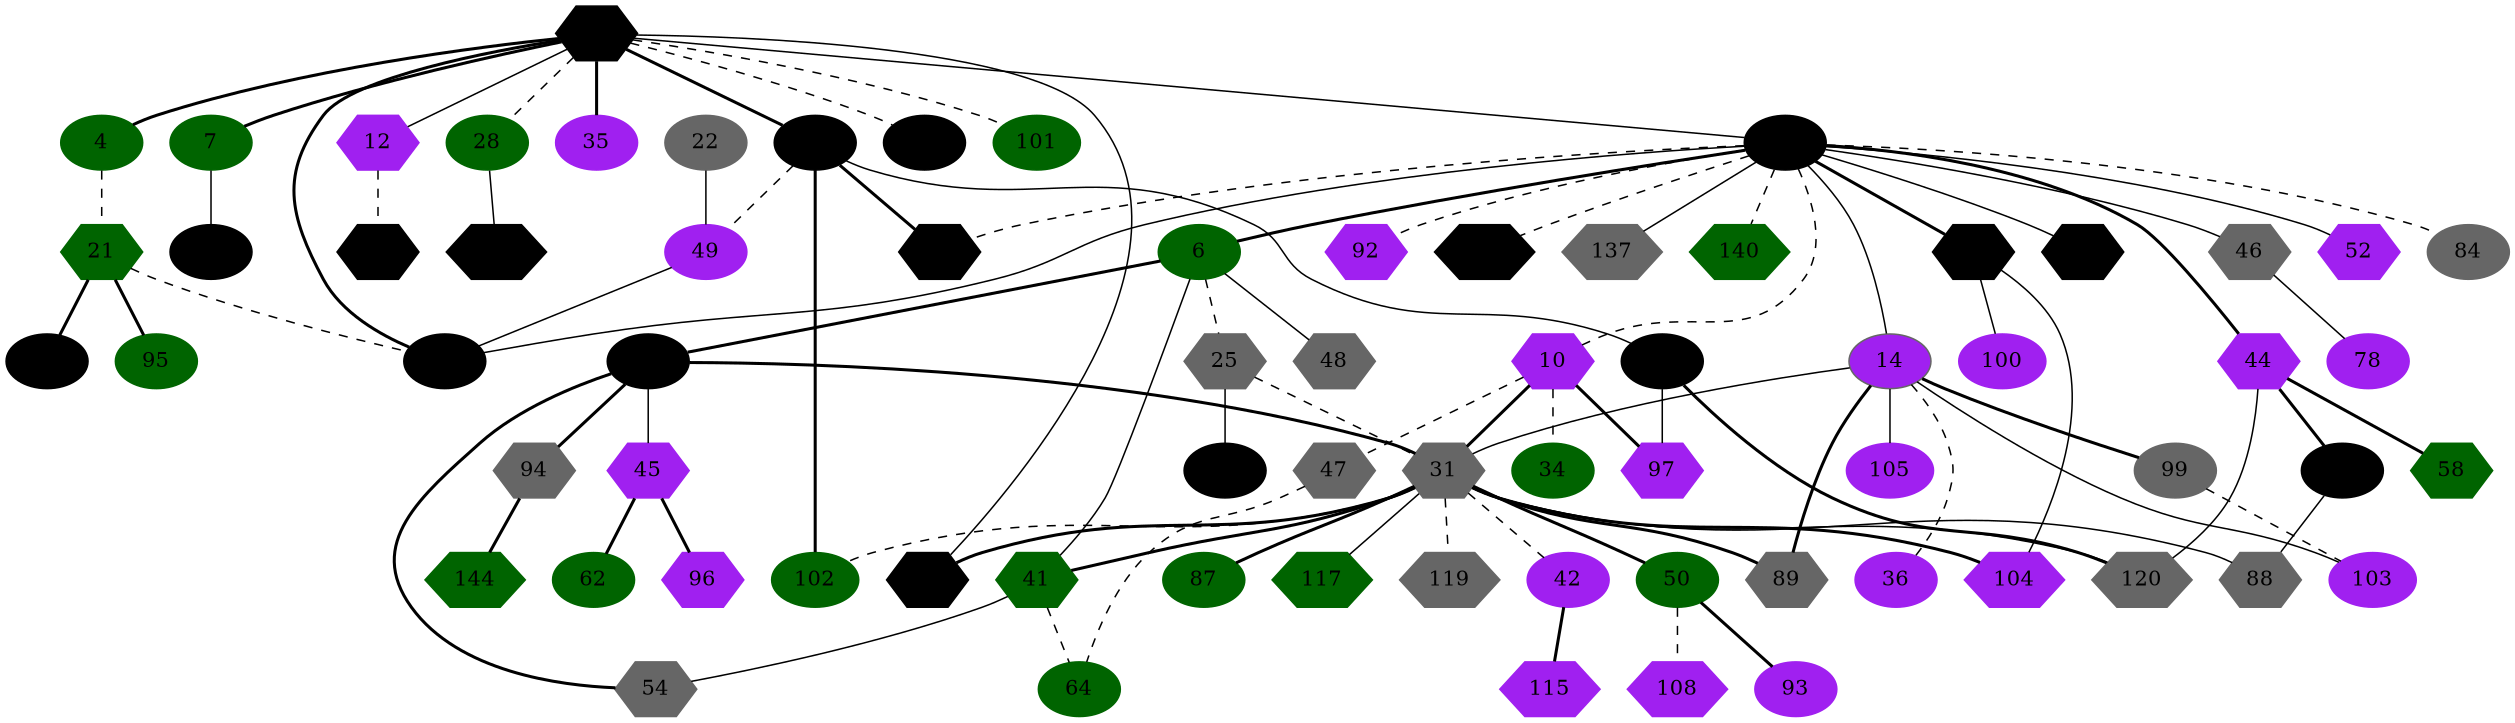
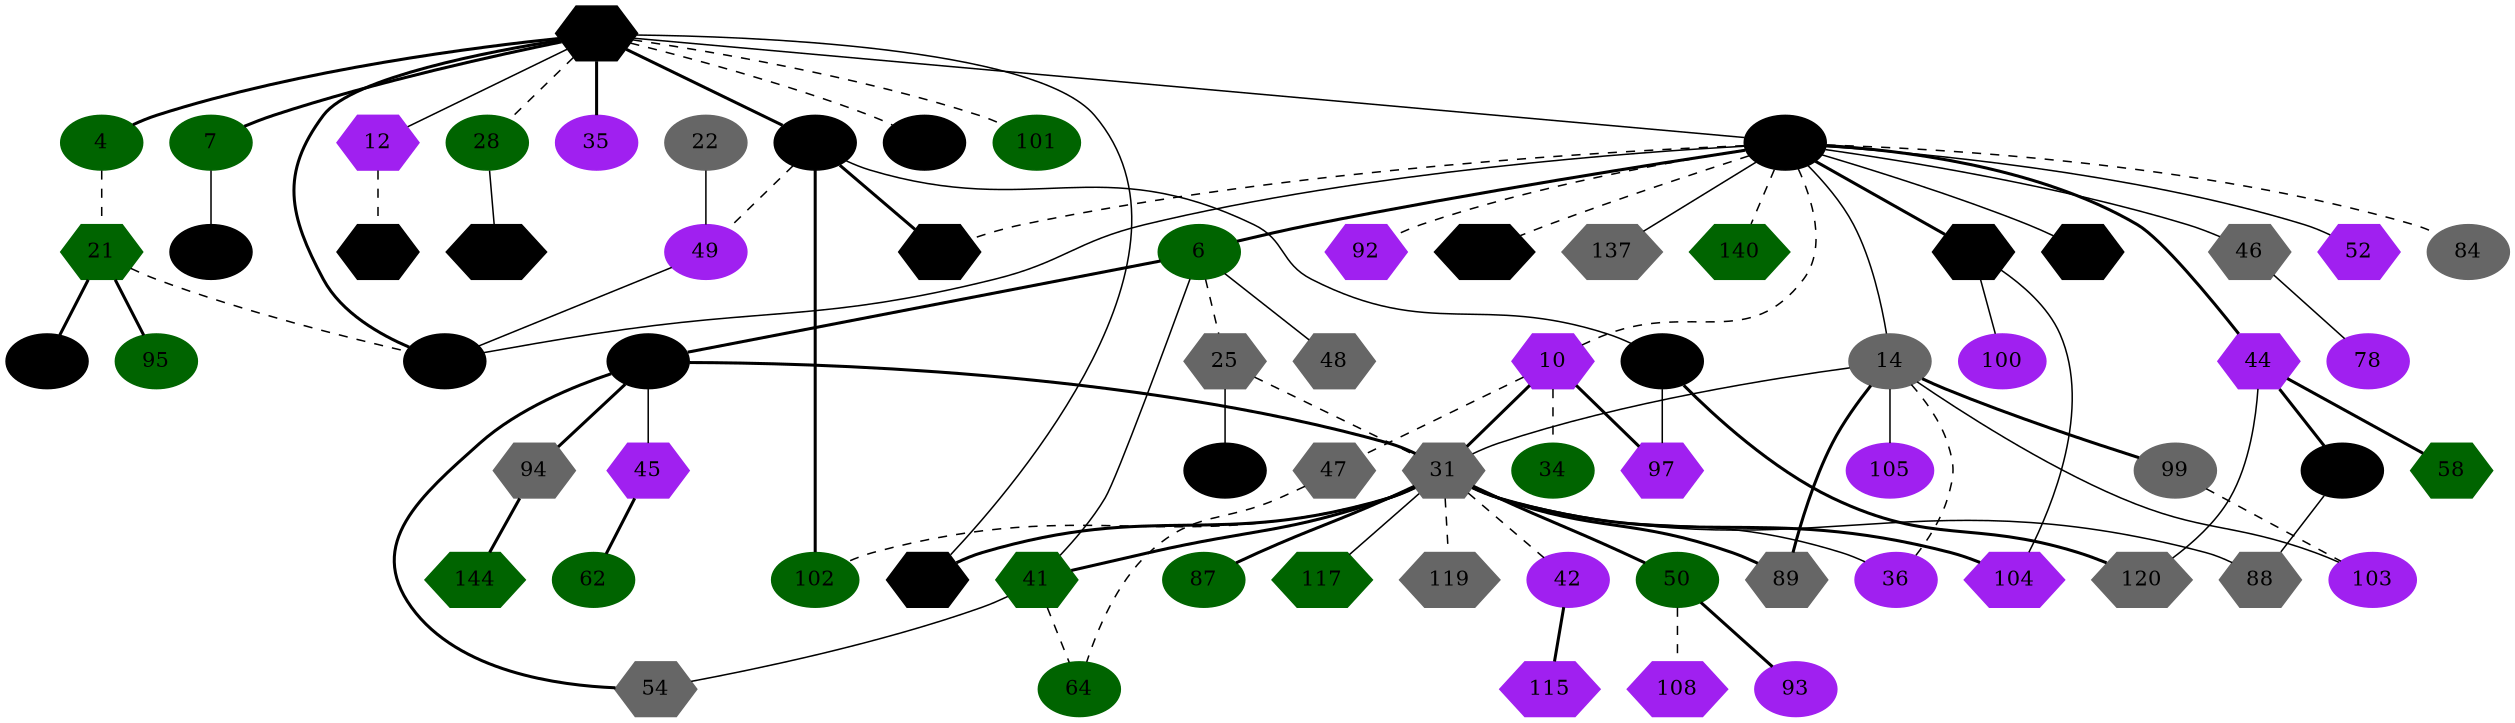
(1890, 361) -> (1890, 361)
(1789, 528) -> (1669, 525)
(703, 580) -> none
